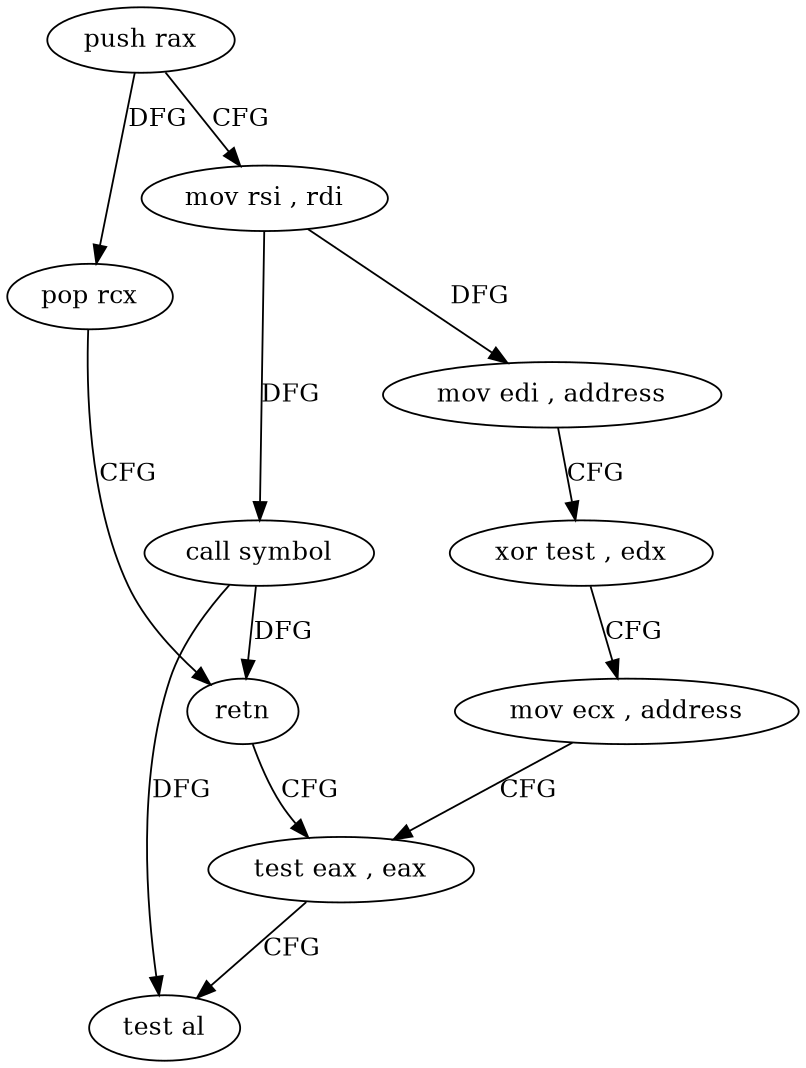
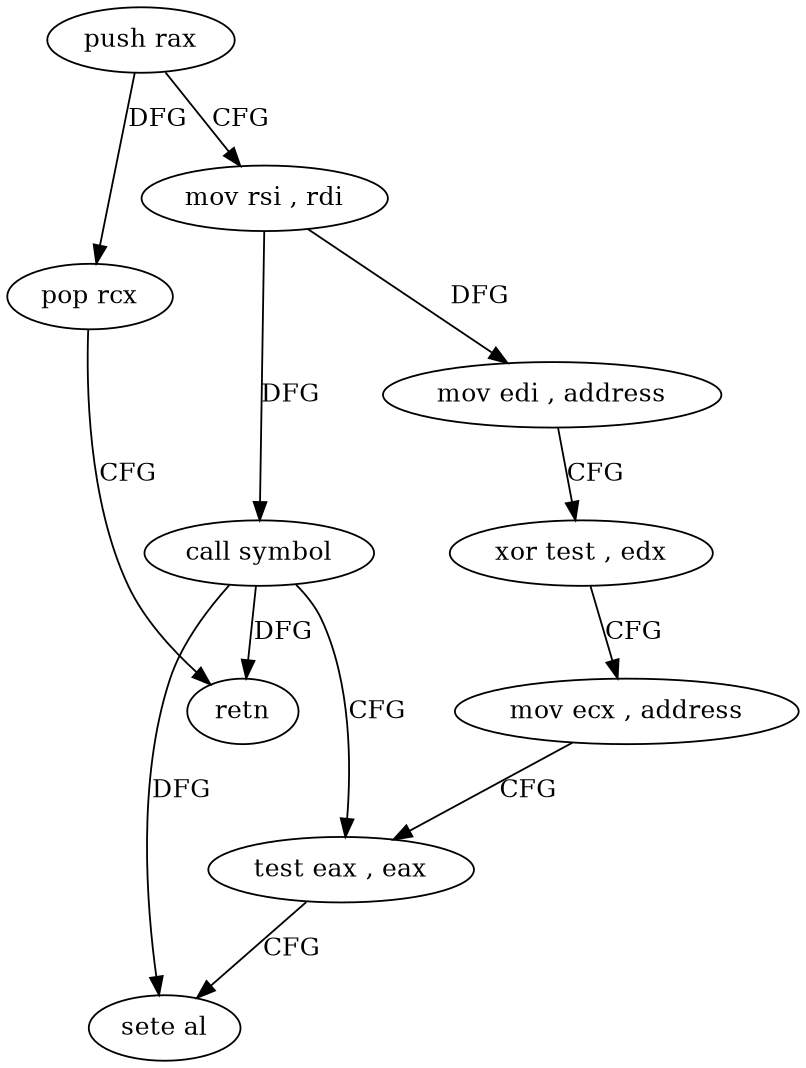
(271, 786) -> (344, 696)
(165, 1028) -> (165, 1028)
